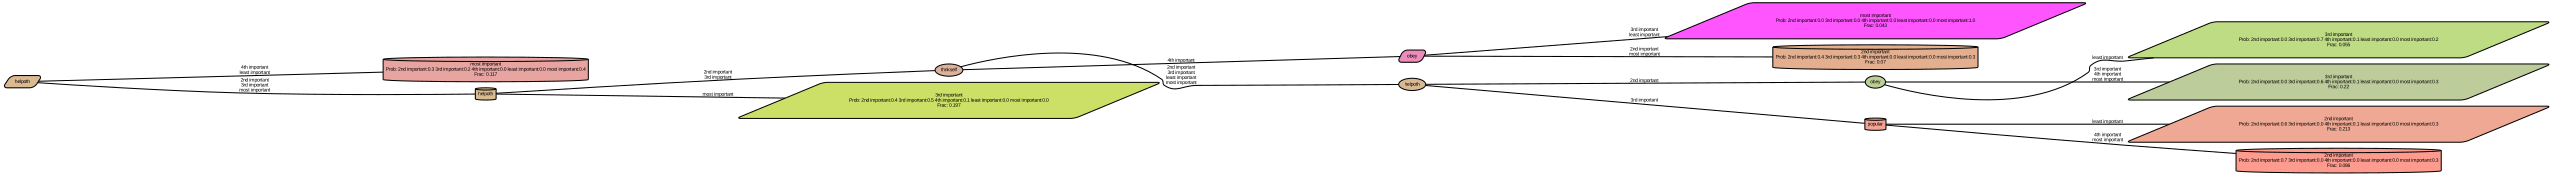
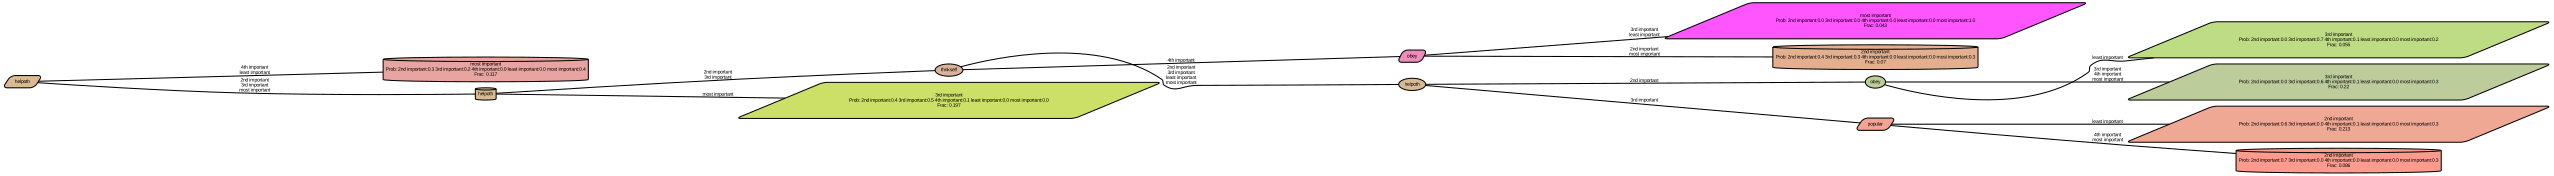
(1875, 124) -> (1875, 124)
